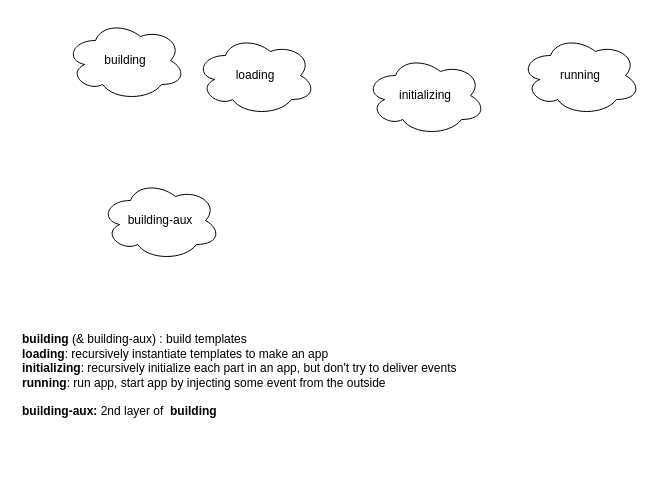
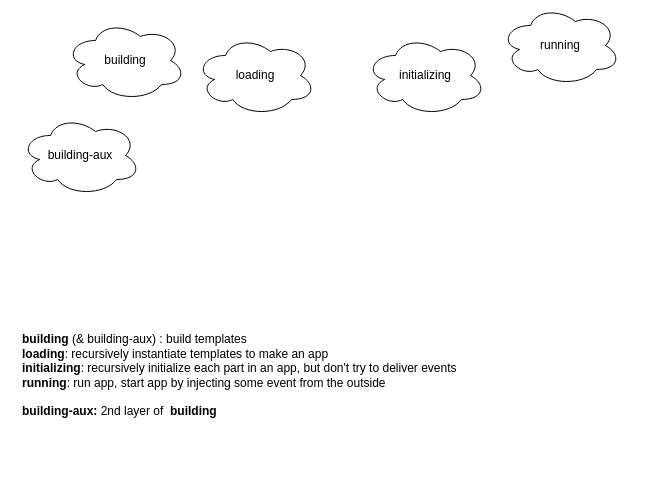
(581, 76) -> (561, 46)
(426, 96) -> (426, 76)
(161, 221) -> (81, 156)
